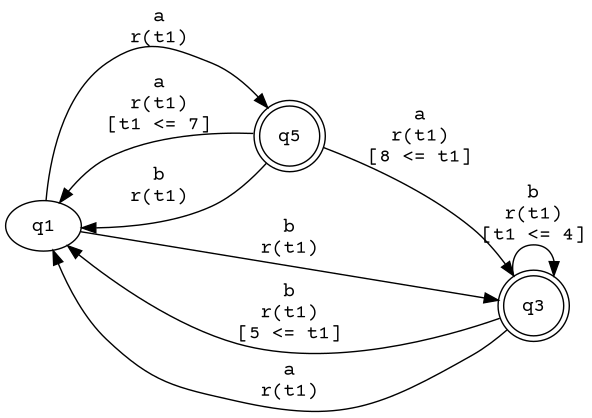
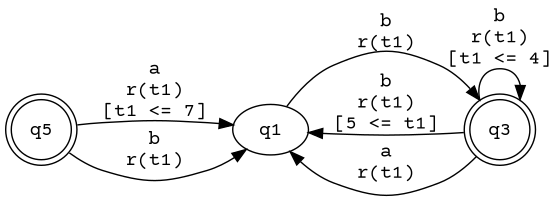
(113, 59) -> none
(422, 194) -> none
